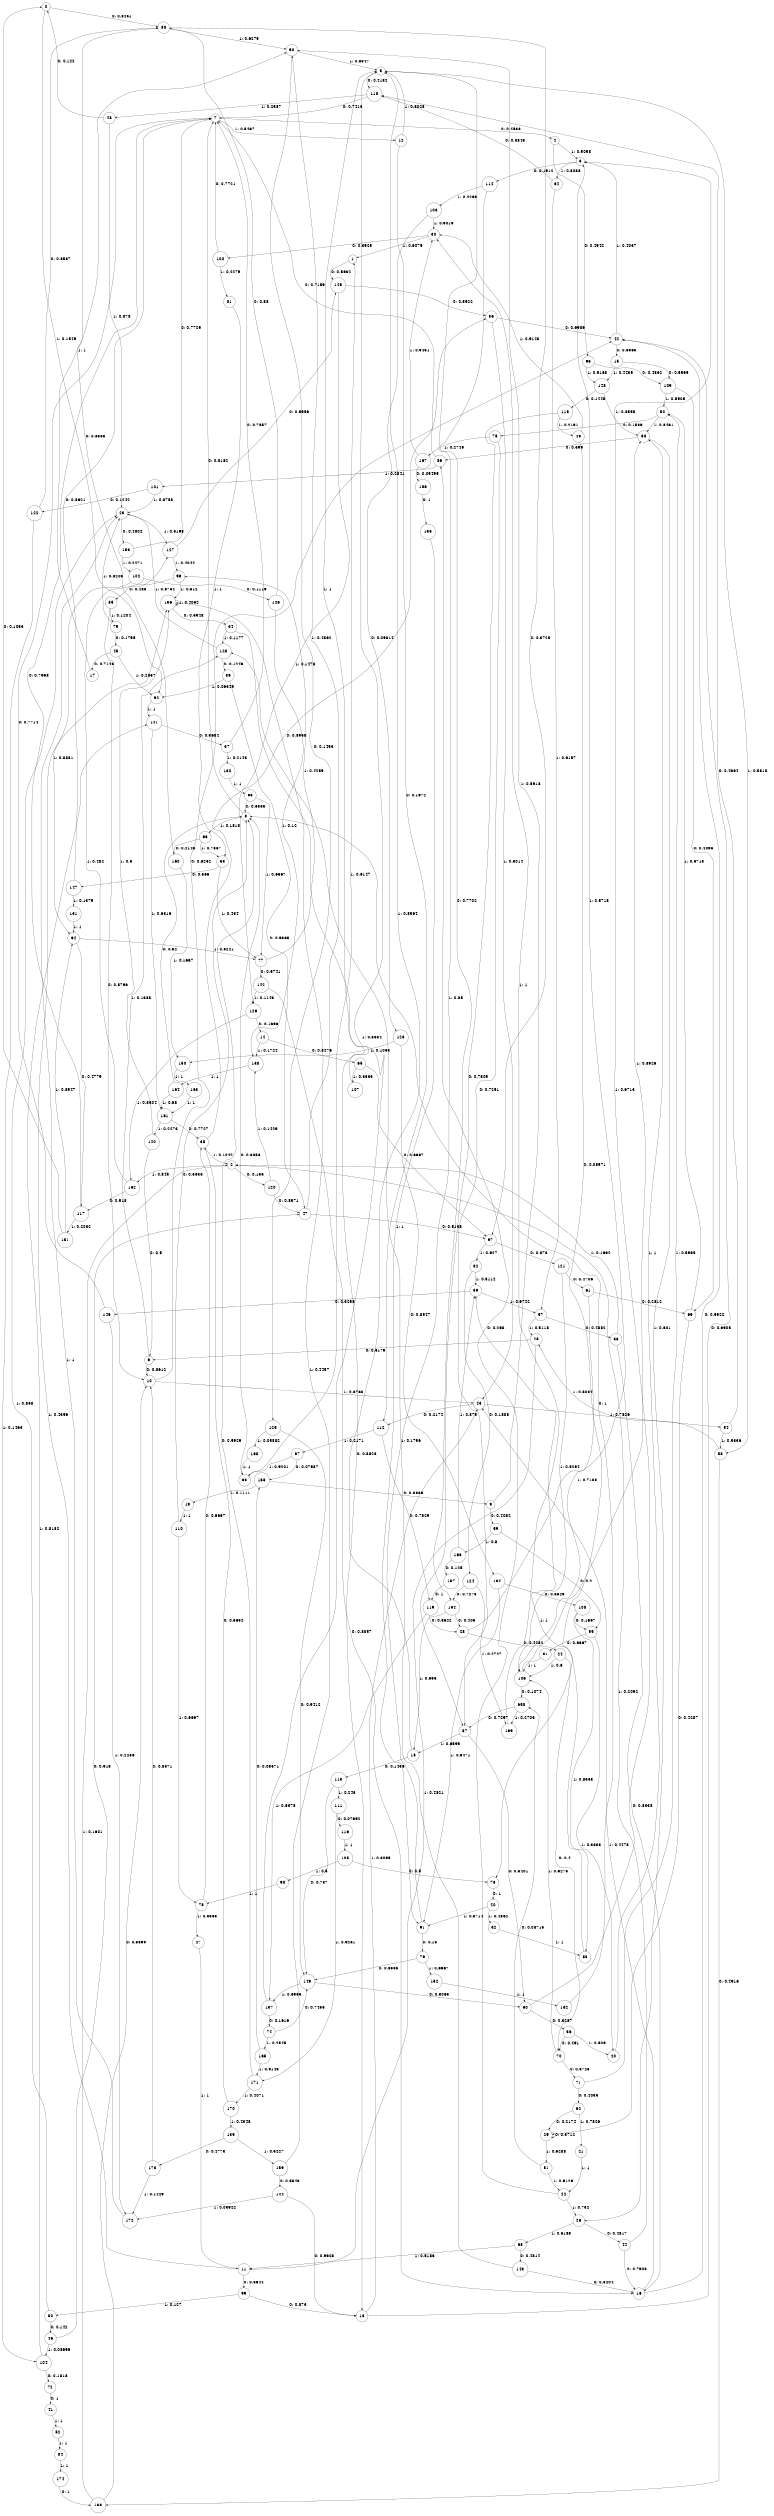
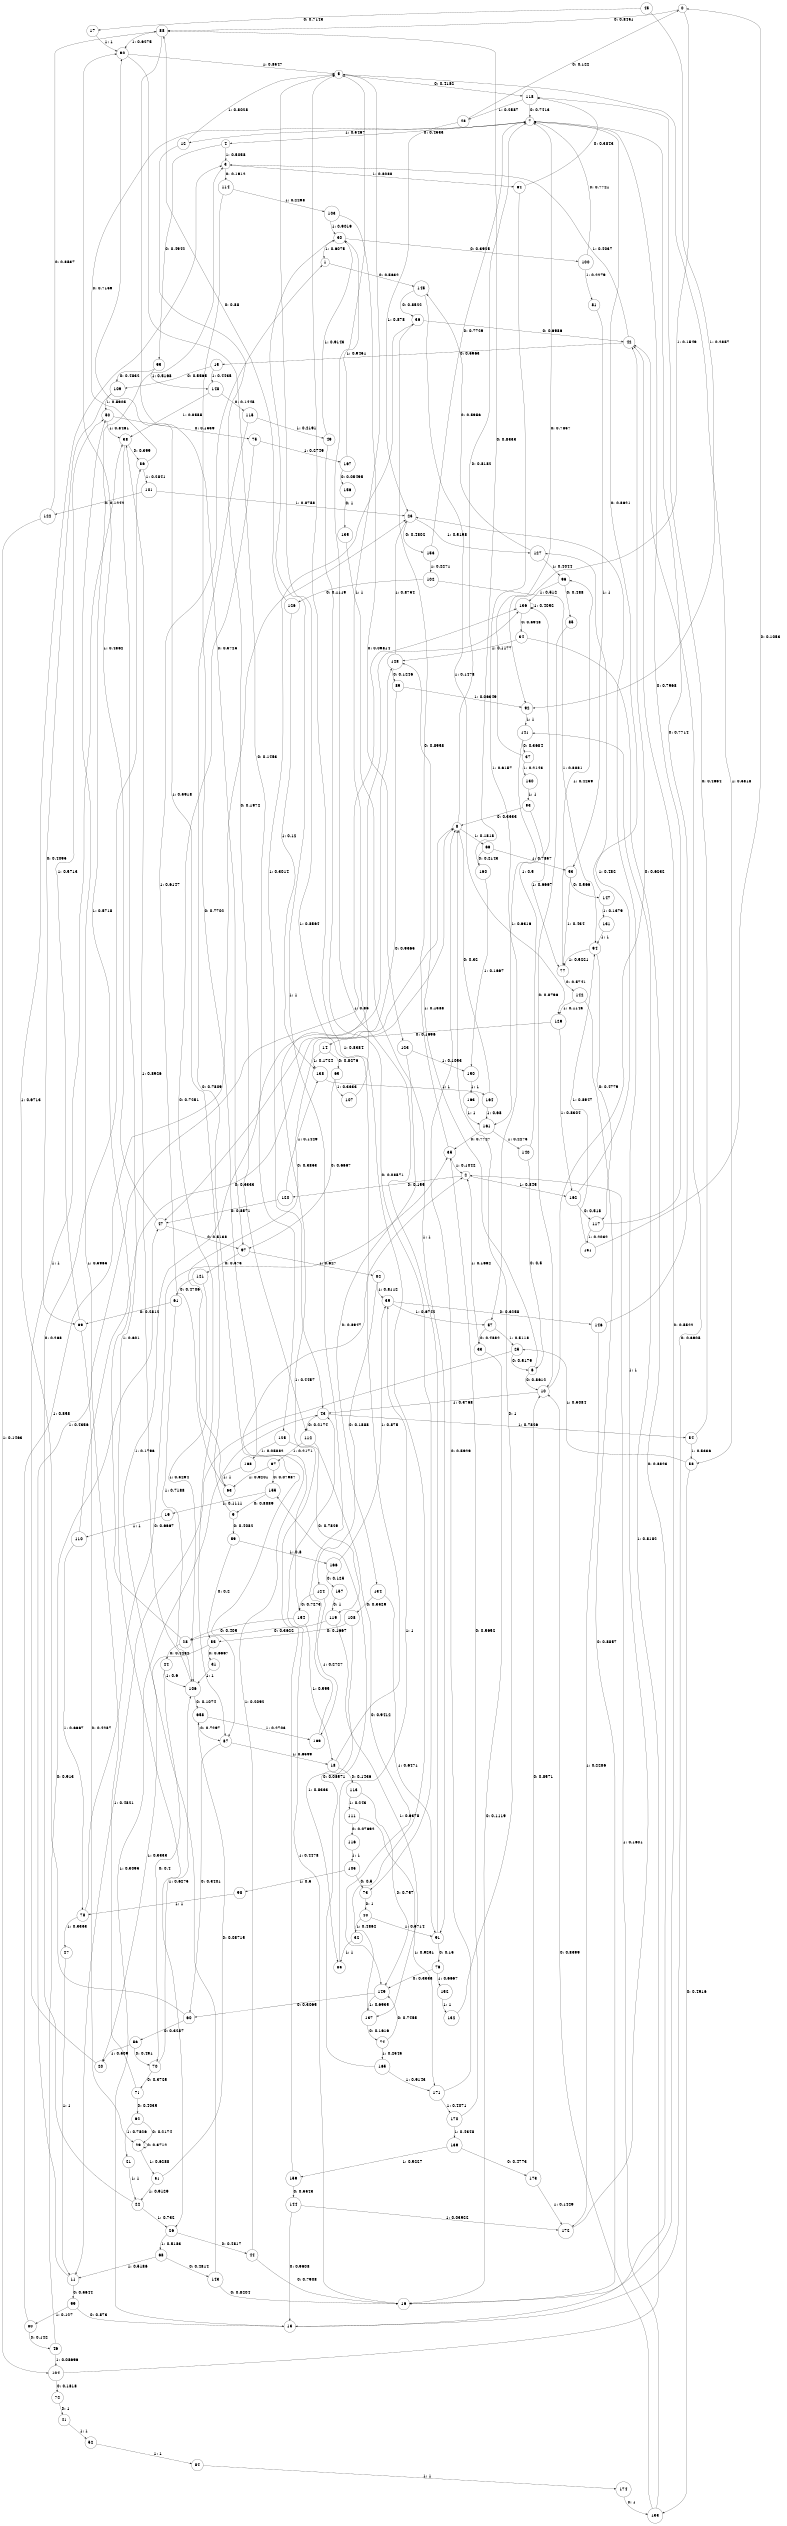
(116, 627) -> none
(645, 1806) -> (498, 1816)
